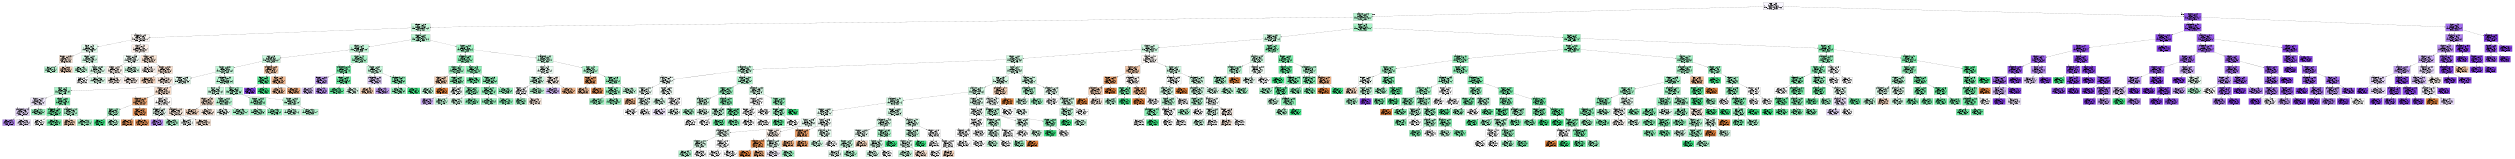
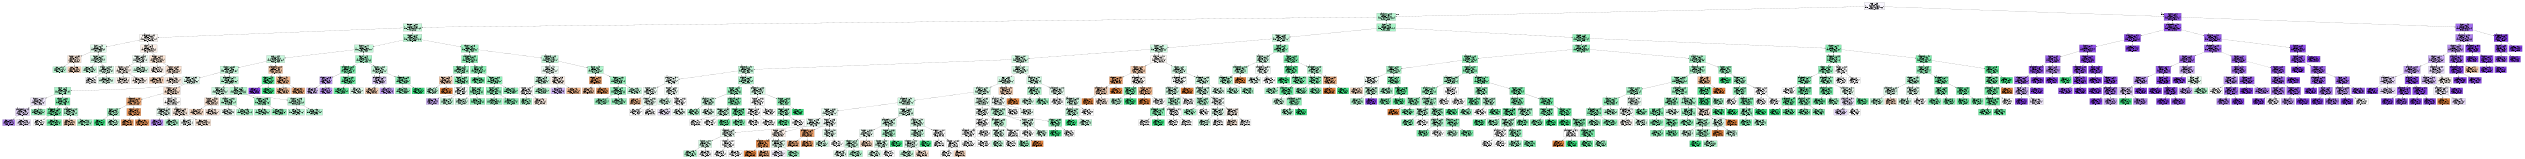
(2030, 80) -> none
none -> (1920, 101)
